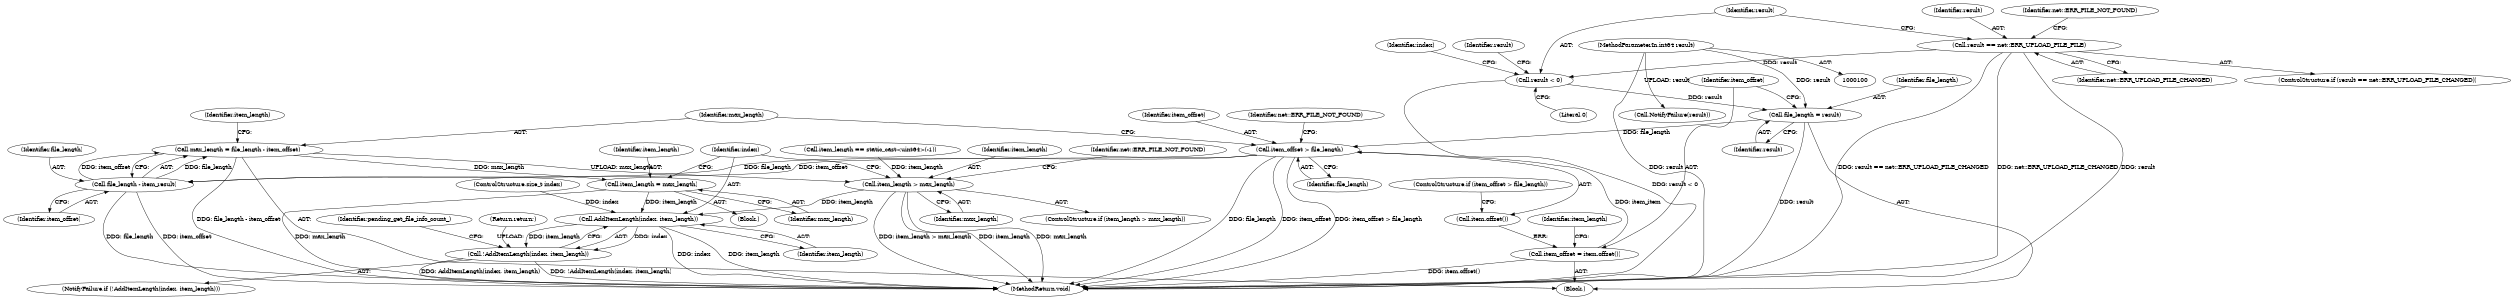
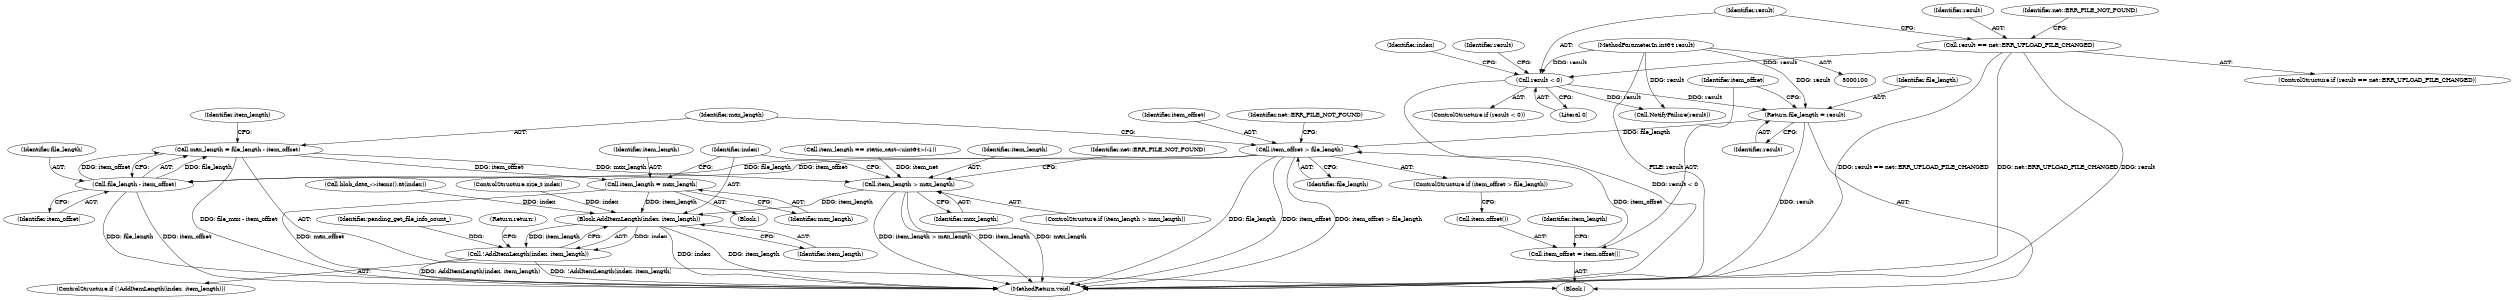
(2019, 46) -> (2019, 46)
none -> (1566, 55)
(1667, 80) -> (1667, 80)
(1855, 80) -> (1855, 80)
(2145, 80) -> none
none -> (1555, 96)
(1544, 98) -> (1544, 98)
none -> (1598, 98)
none -> (1478, 115)
(1805, 115) -> (1805, 115)
(1524, 164) -> (1387, 167)
(499, 167) -> (499, 167)
(621, 167) -> (621, 167)
(917, 167) -> (917, 167)
(1666, 167) -> (1666, 167)
(134, 185) -> (134, 185)
none -> (375, 185)
(1021, 198) -> (1003, 204)
(1638, 202) -> (1638, 202)
(239, 220) -> (239, 220)
(639, 220) -> (639, 220)
(320, 237) -> (320, 237)
(477, 237) -> (477, 237)
(511, 237) -> (511, 237)
(1541, 237) -> (1541, 237)
(1309, 278) -> none
(141, 289) -> (141, 289)
